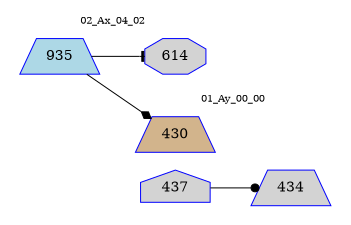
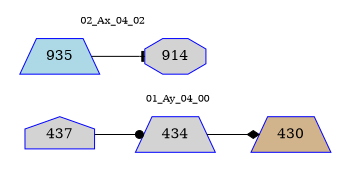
(175, 56) -> (175, 56)
(114, 93) -> (227, 134)
(233, 99) -> (178, 99)
